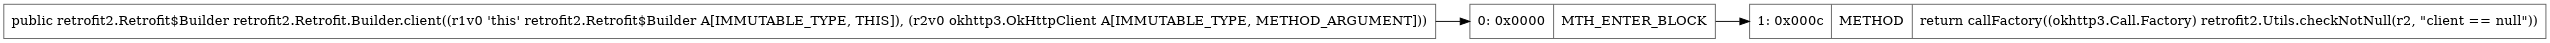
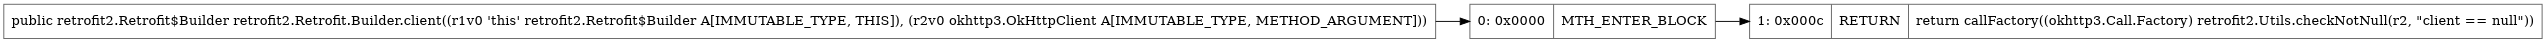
(1872, 21) -> (1870, 21)
